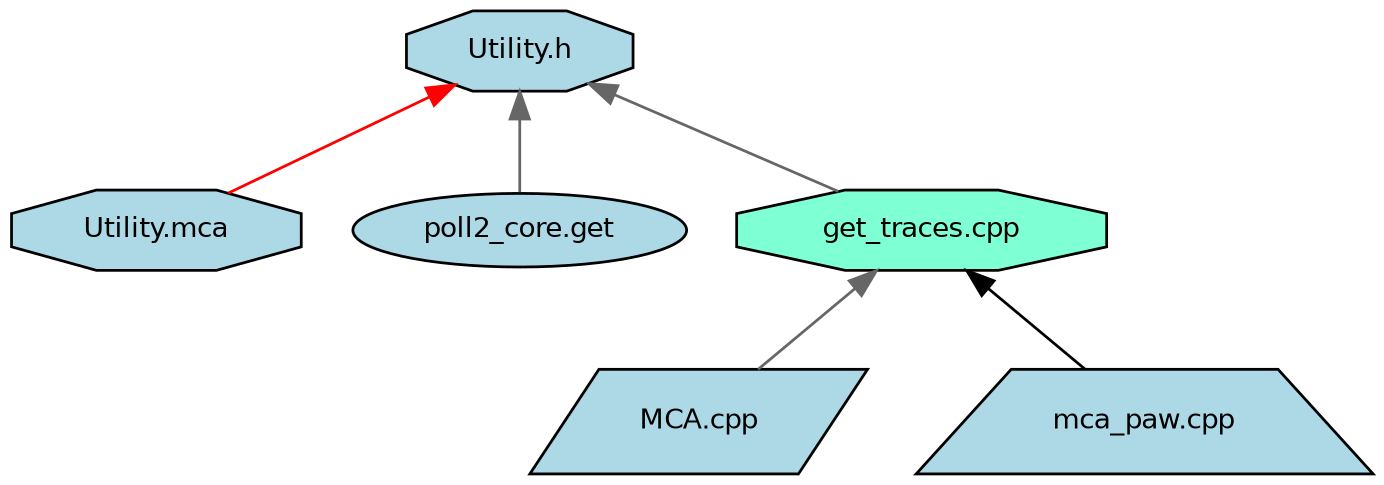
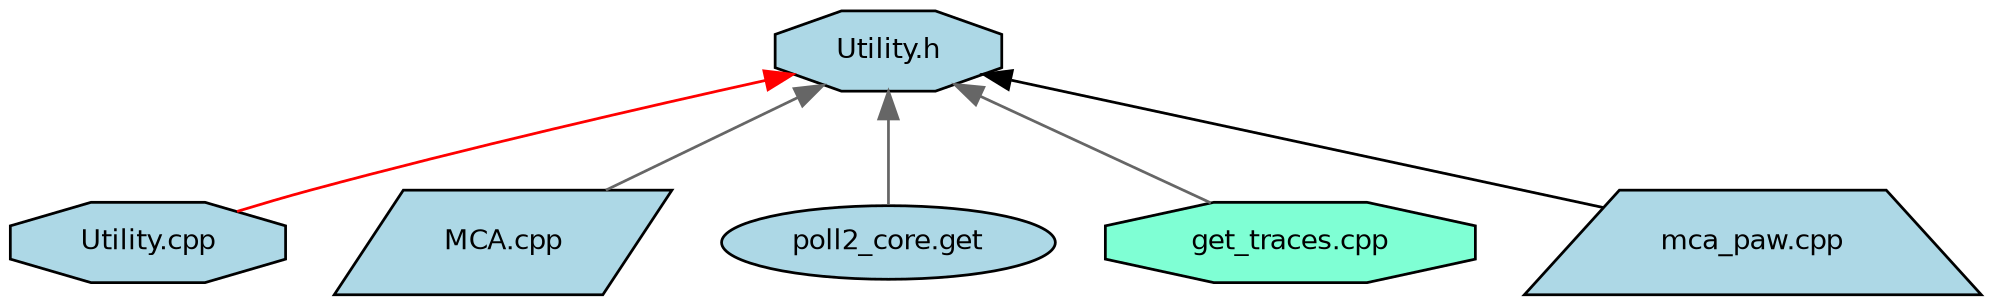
(156, 230) -> (148, 242)
(807, 329) -> (702, 144)
(1037, 329) -> (1307, 144)
